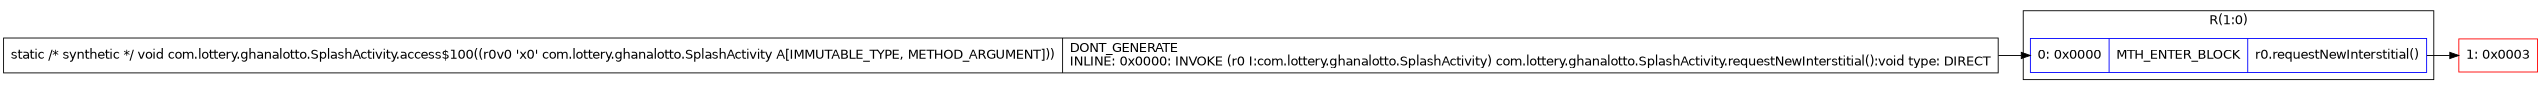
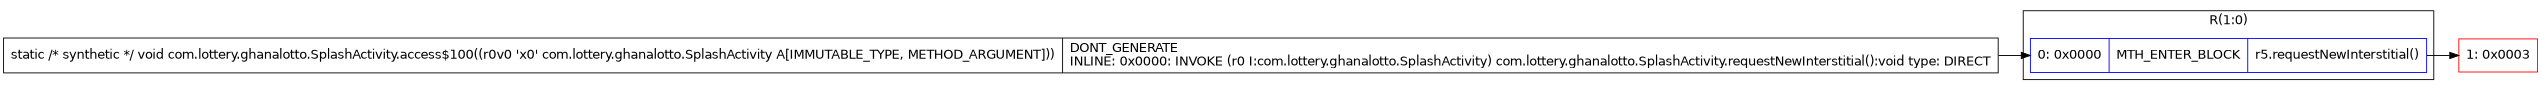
(2337, 55) -> (2337, 55)
